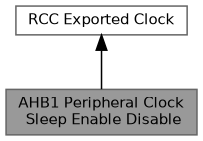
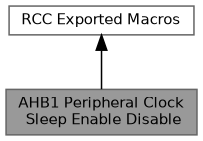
(102, 20) -> (102, 20)
